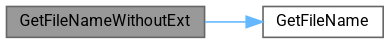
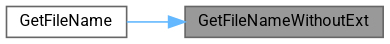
(225, 22) -> (148, 22)
